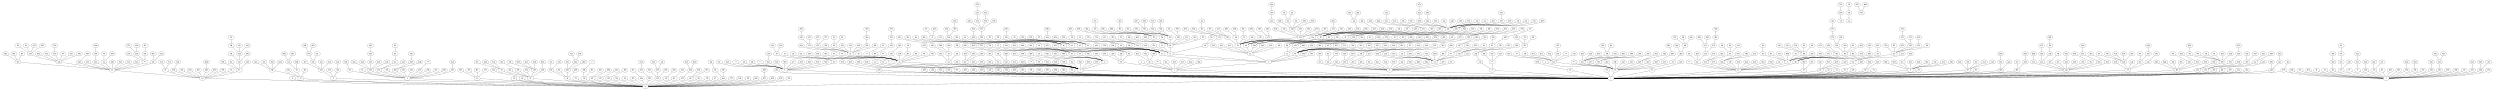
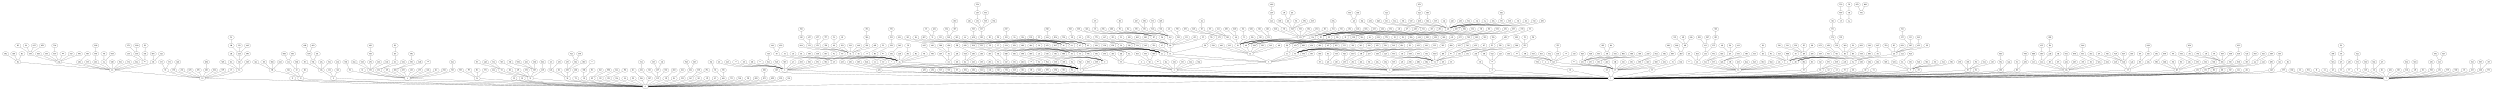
none -> (2165, 54)
